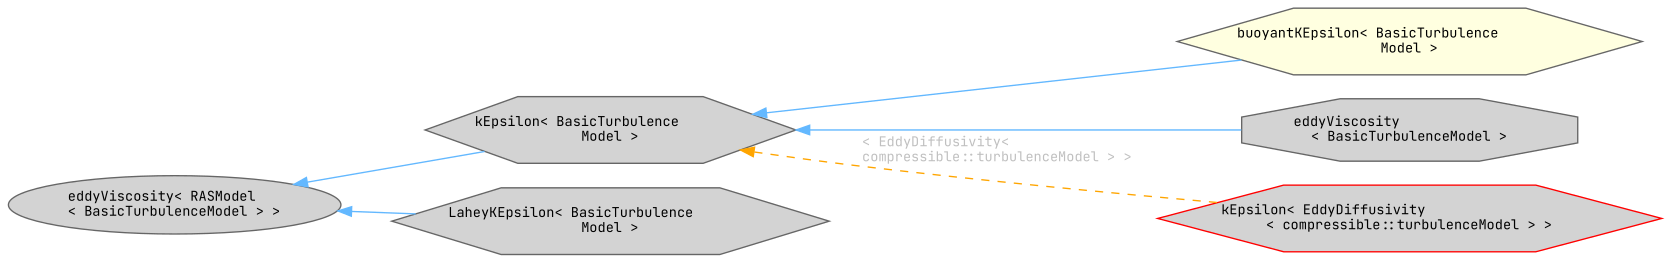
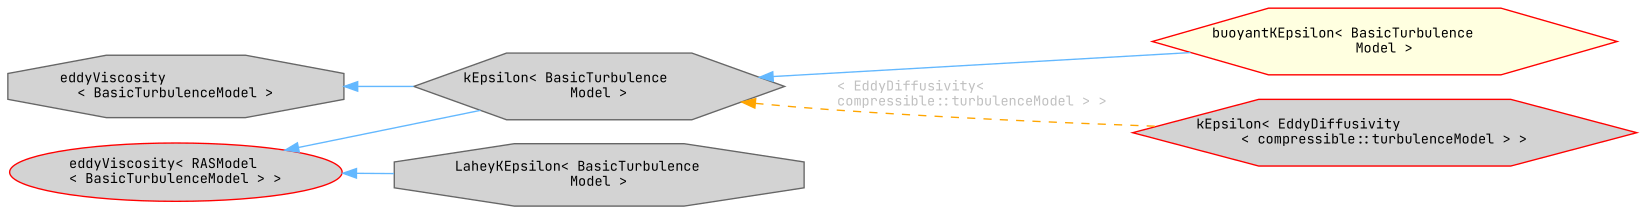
(1410, 42) -> (1385, 42)
(1026, 130) -> (386, 86)
(175, 205) -> (176, 172)
(610, 221) -> (599, 175)
